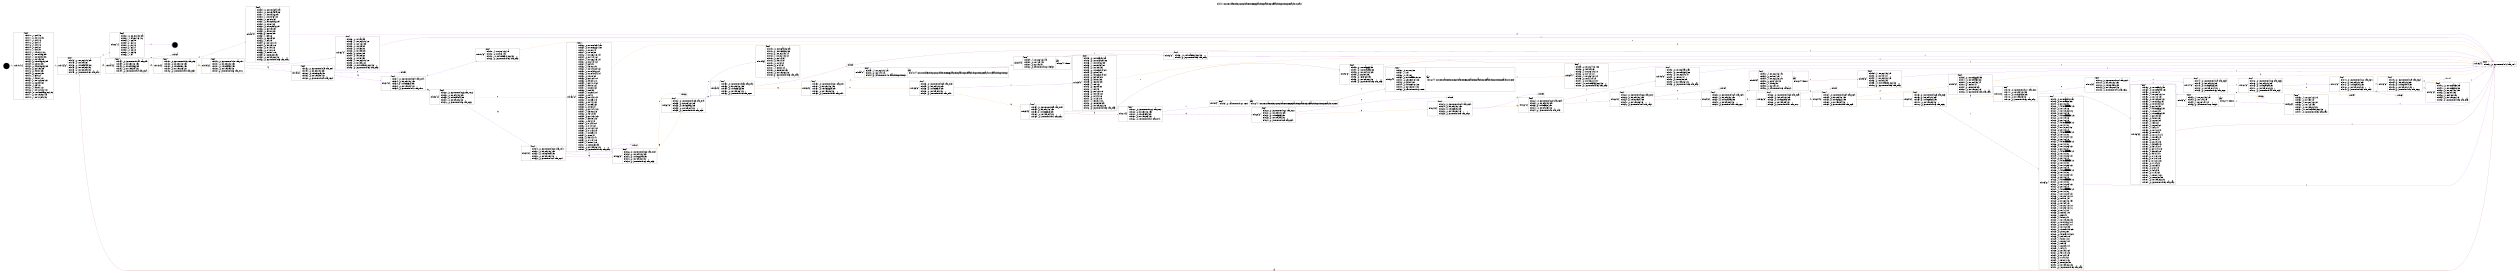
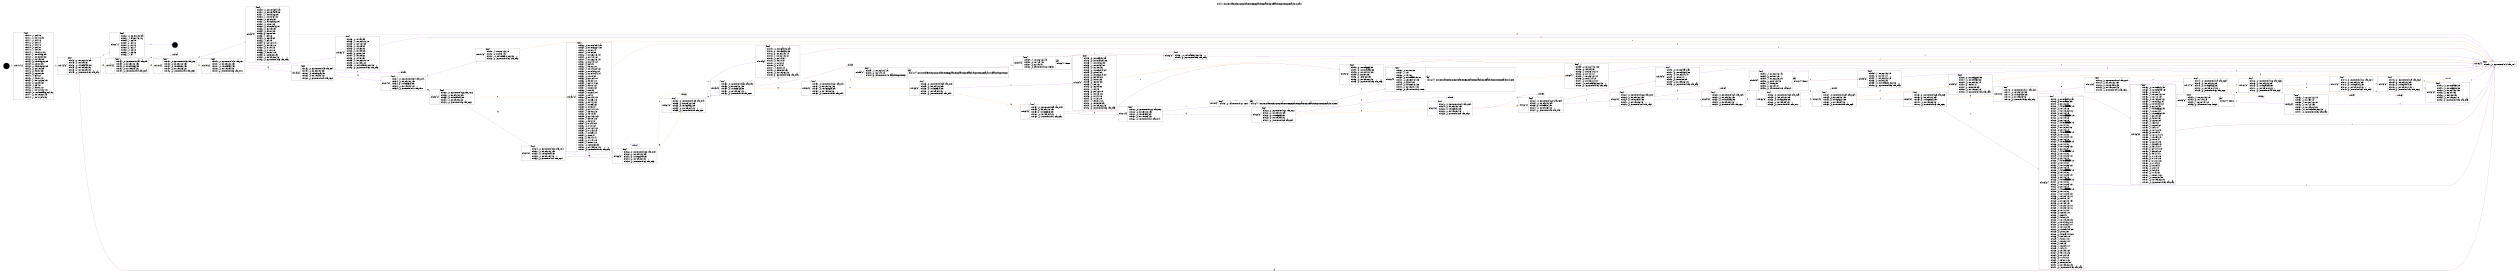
(1671, 52) -> (1646, 48)
